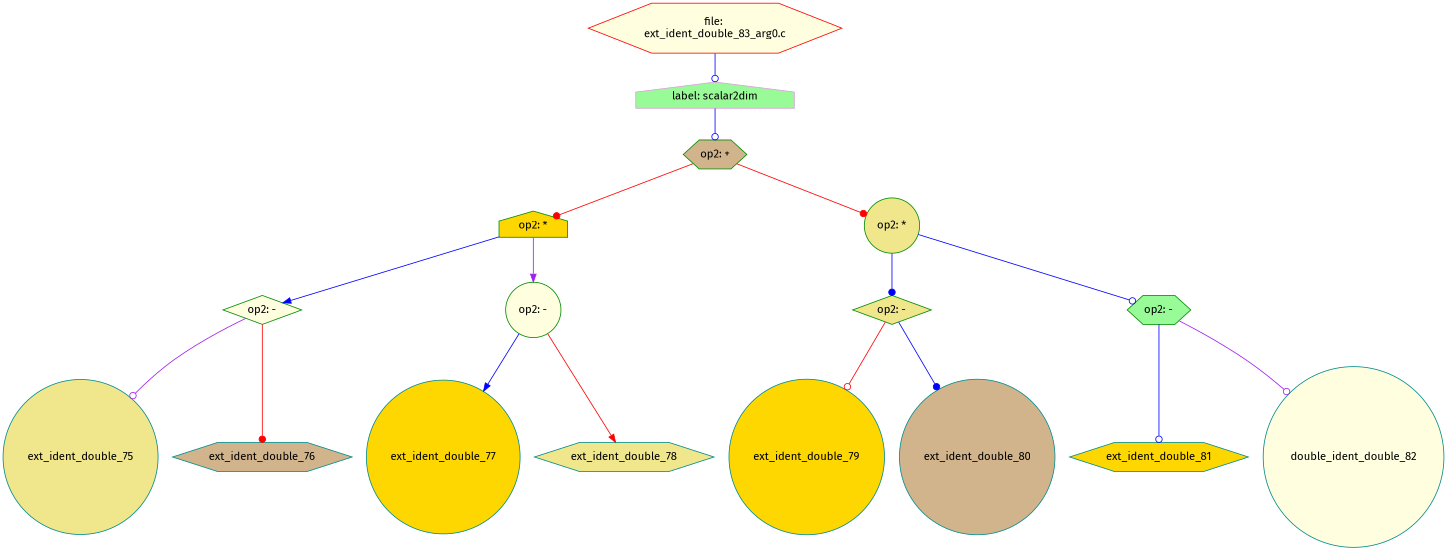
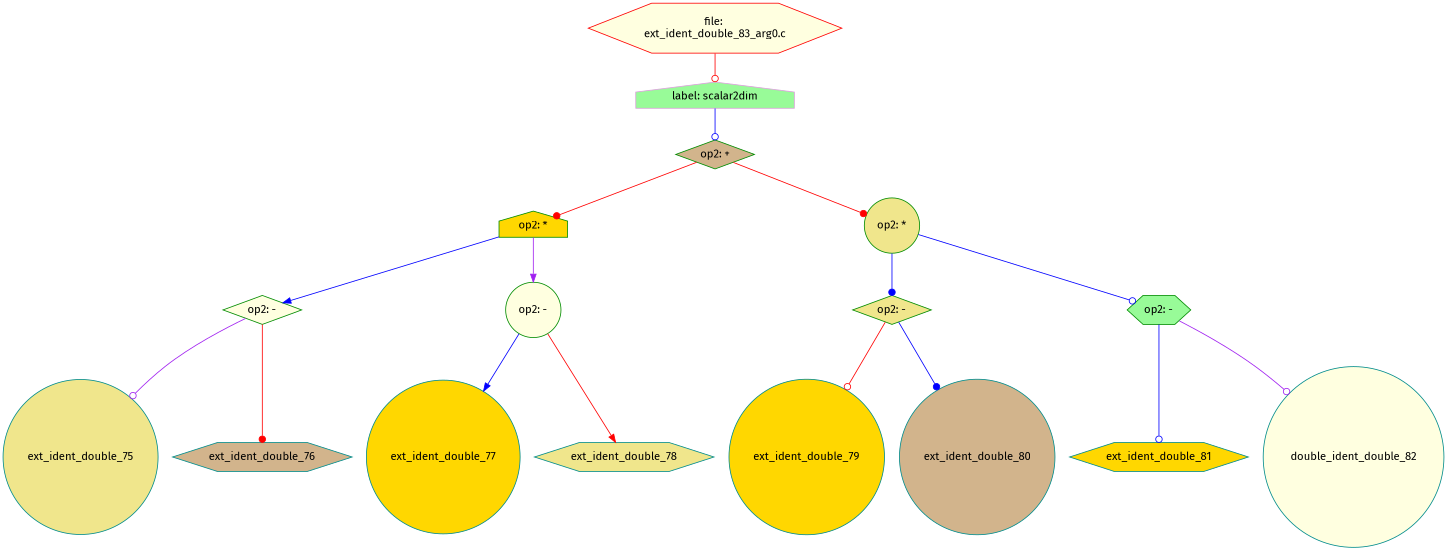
(715, 64) -> (715, 64)
(715, 154) -> (715, 154)
